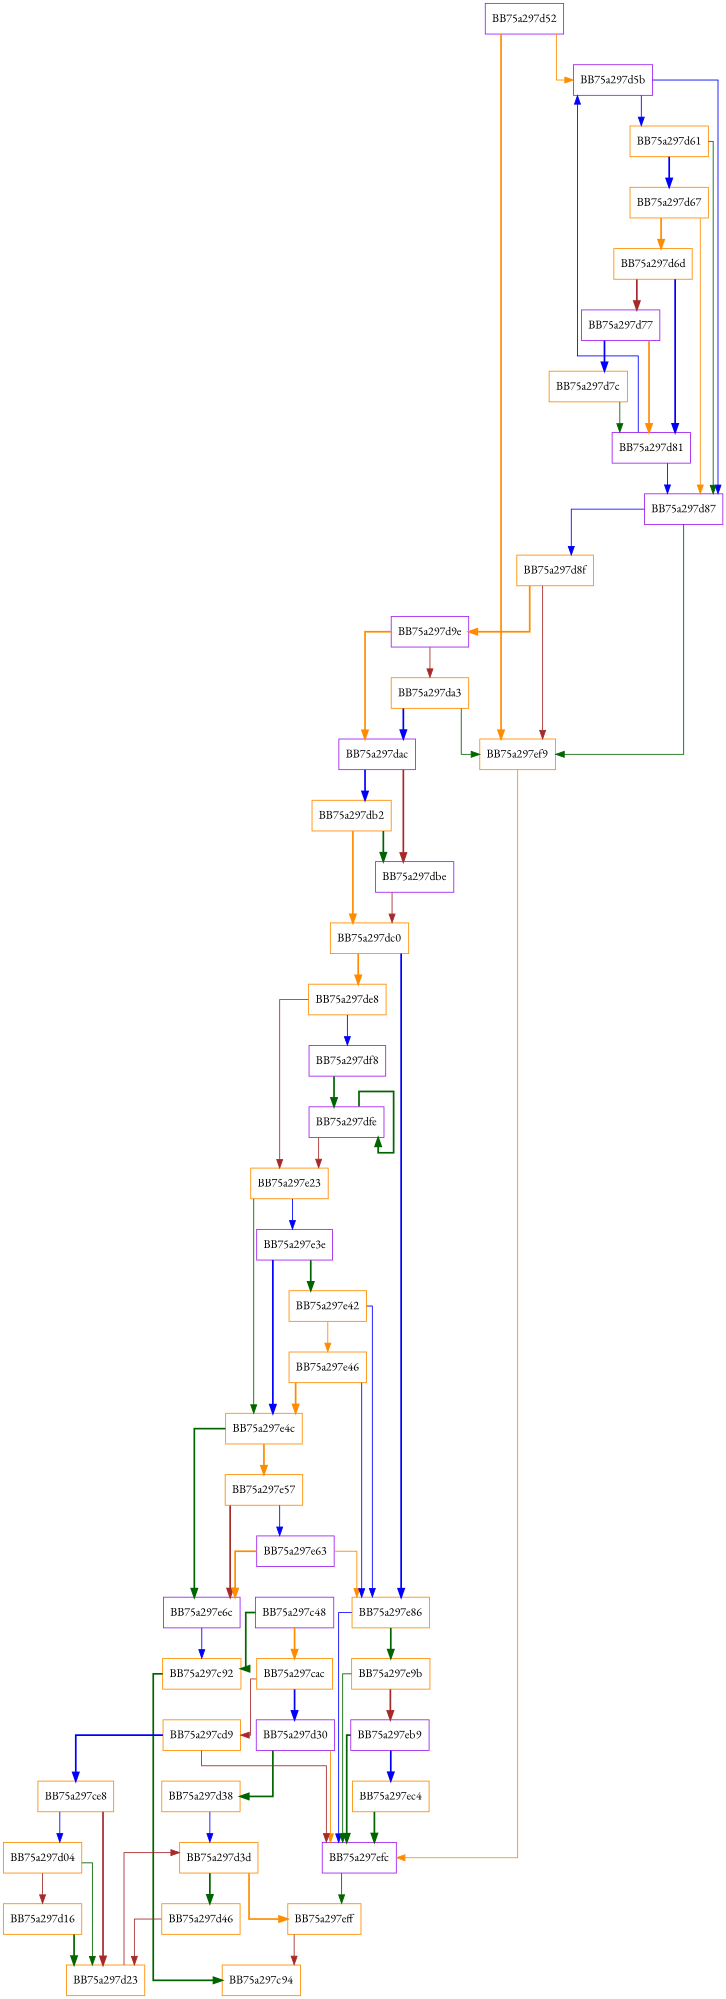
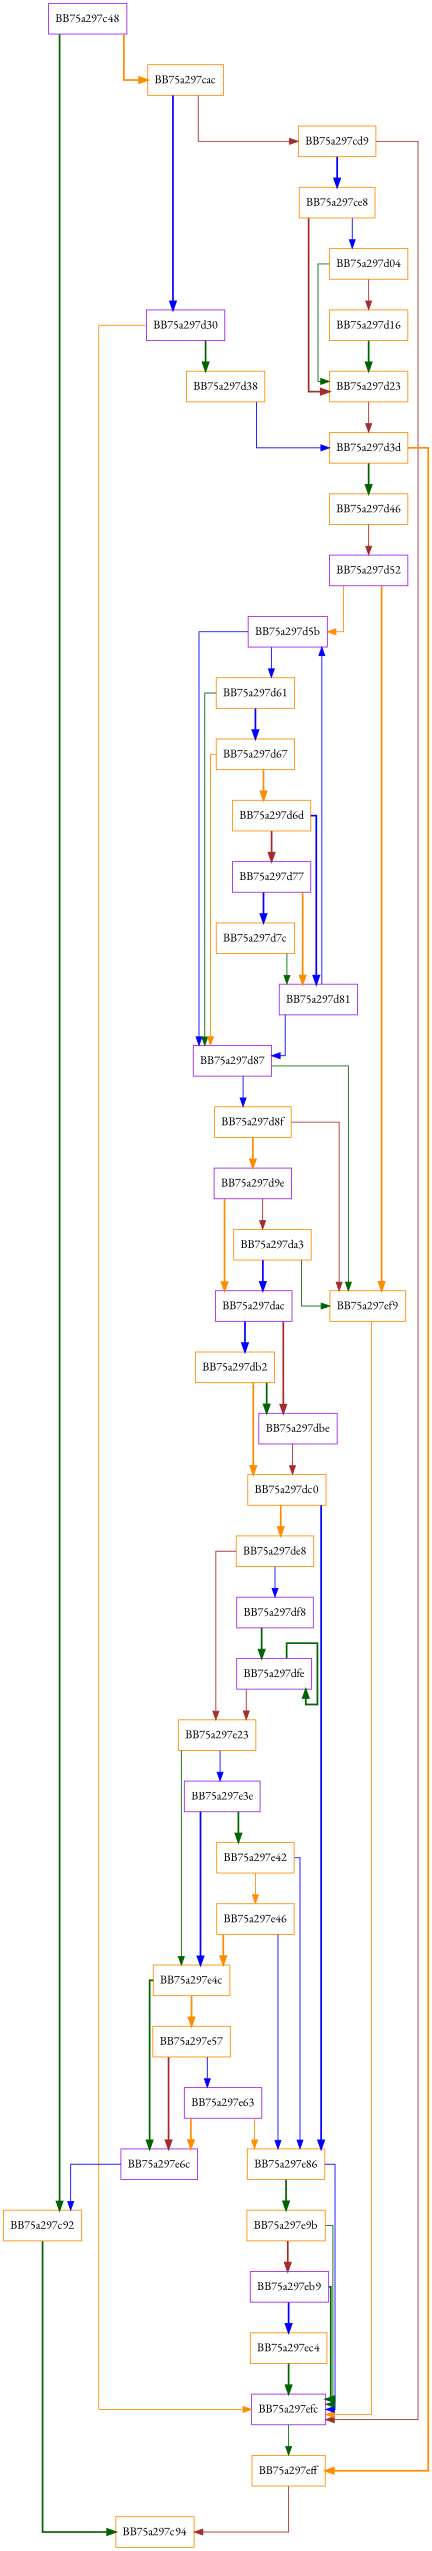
(134, 1924) -> (369, 535)
